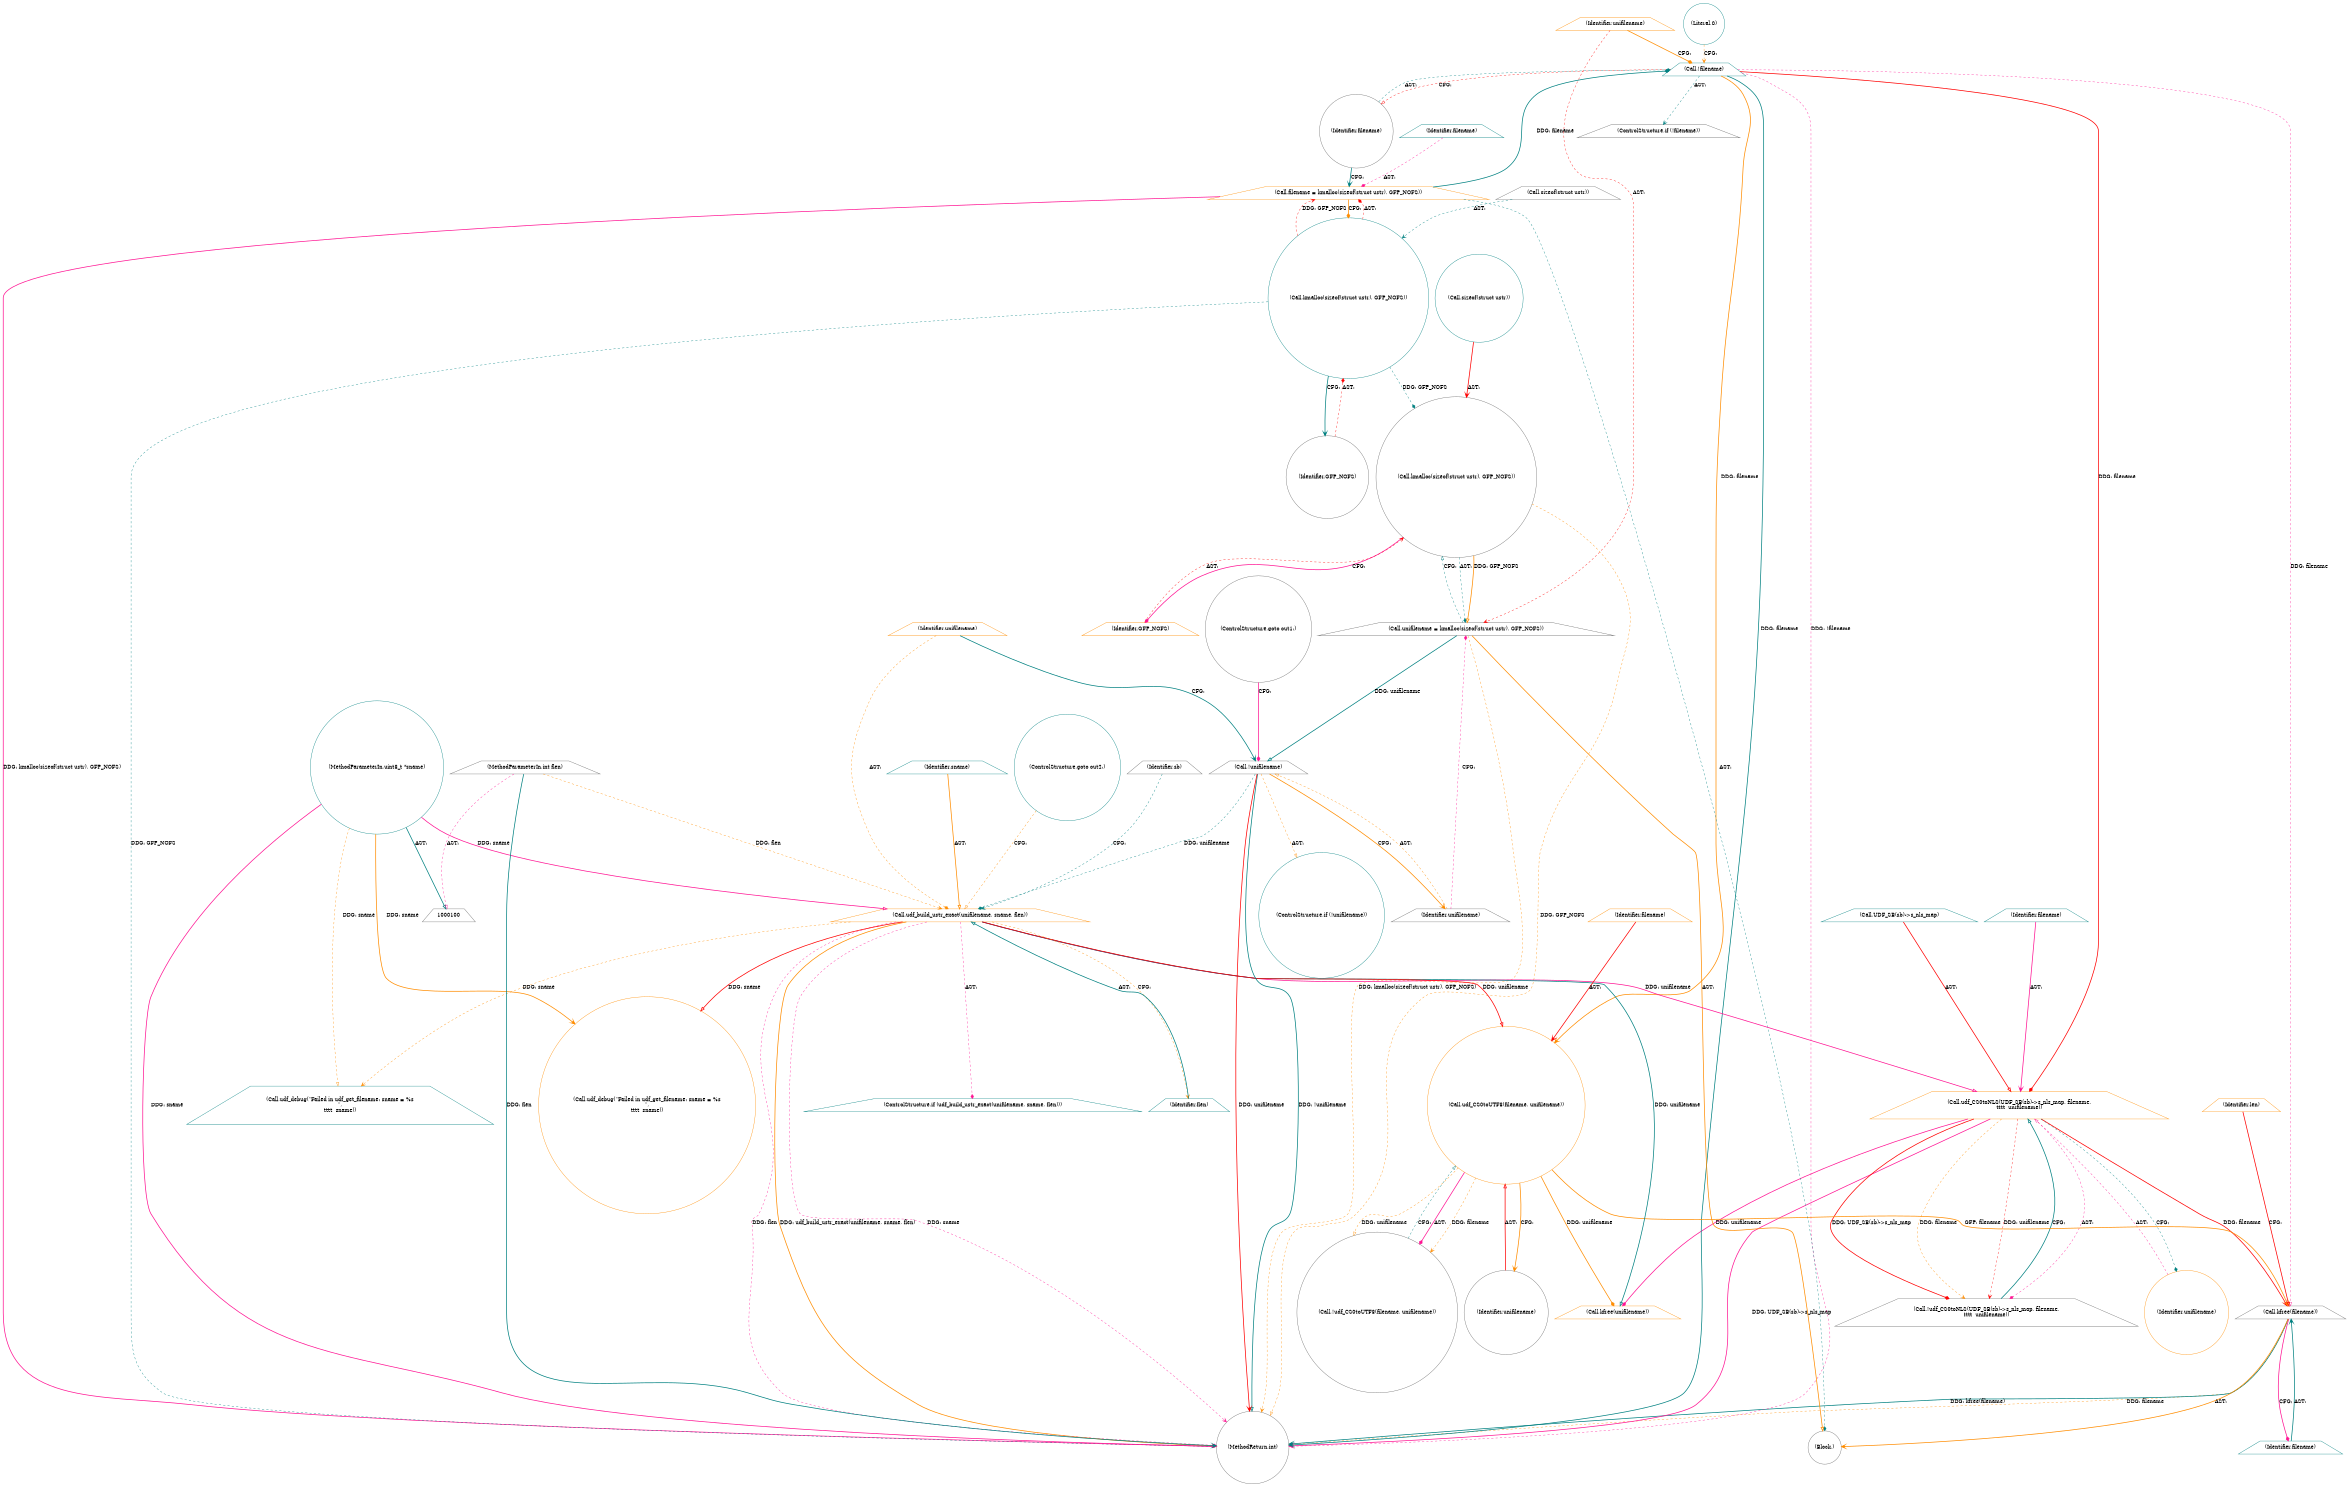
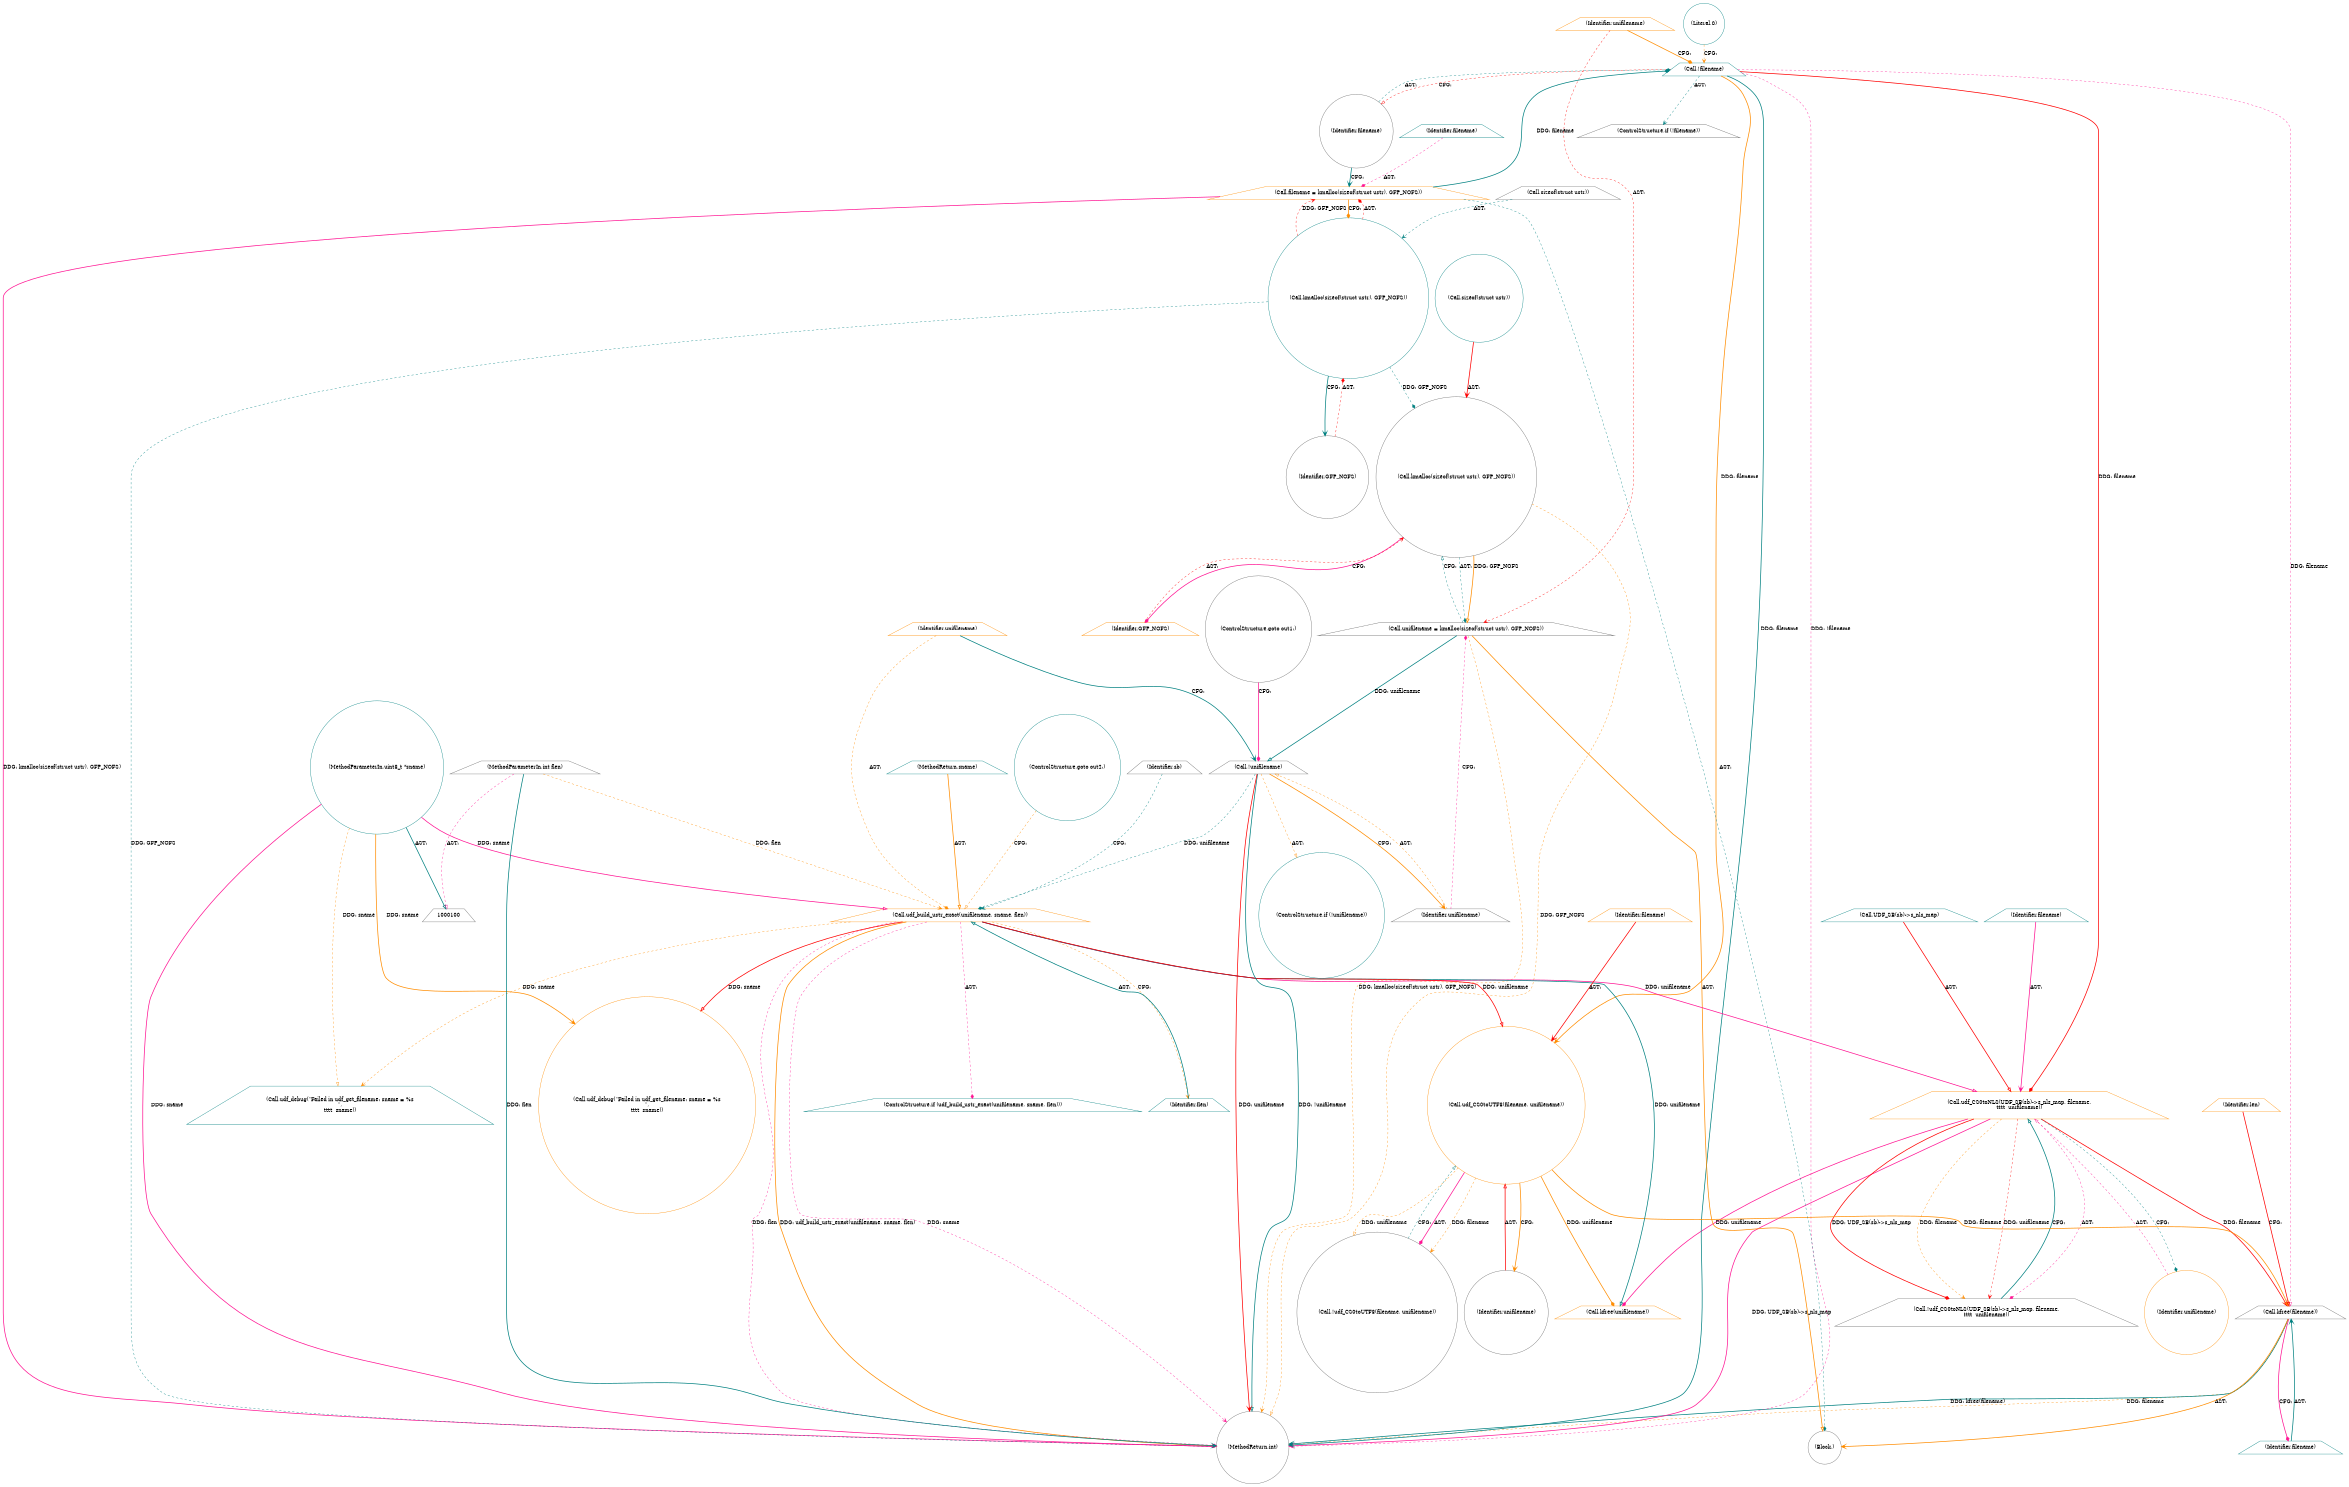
(947, 767) -> (947, 767)
(1983, 1223) -> (1983, 1223)
